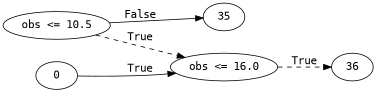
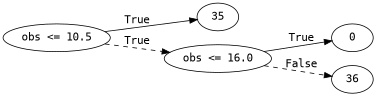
(140, 15) -> (137, 20)
(305, 61) -> (302, 64)
(123, 76) -> (294, 47)
